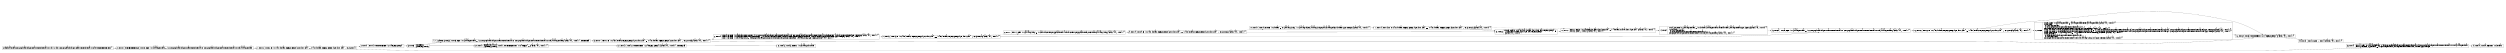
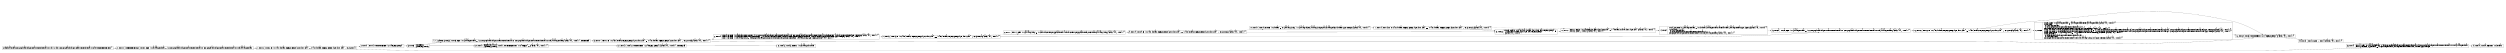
(132, 48) -> (132, 48)
